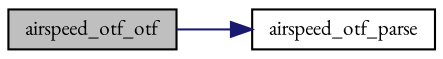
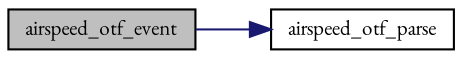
(92, 29) -> (102, 29)
